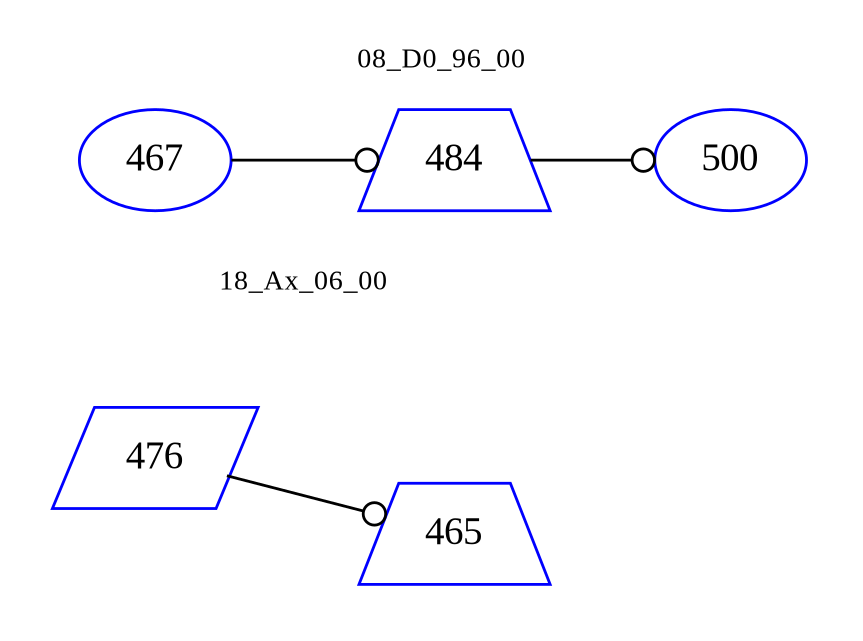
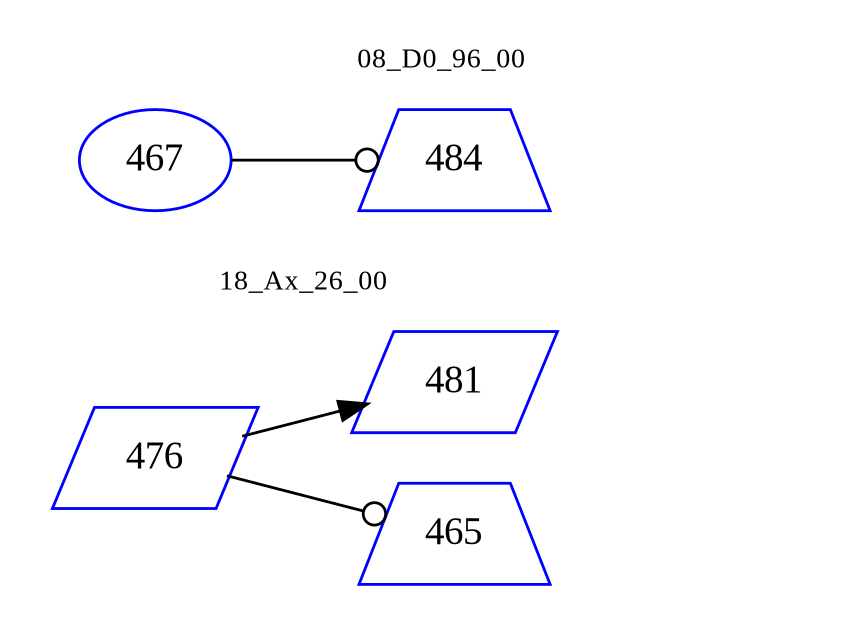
(731, 160) -> none
(305, 282) -> (305, 282)
none -> (455, 382)
